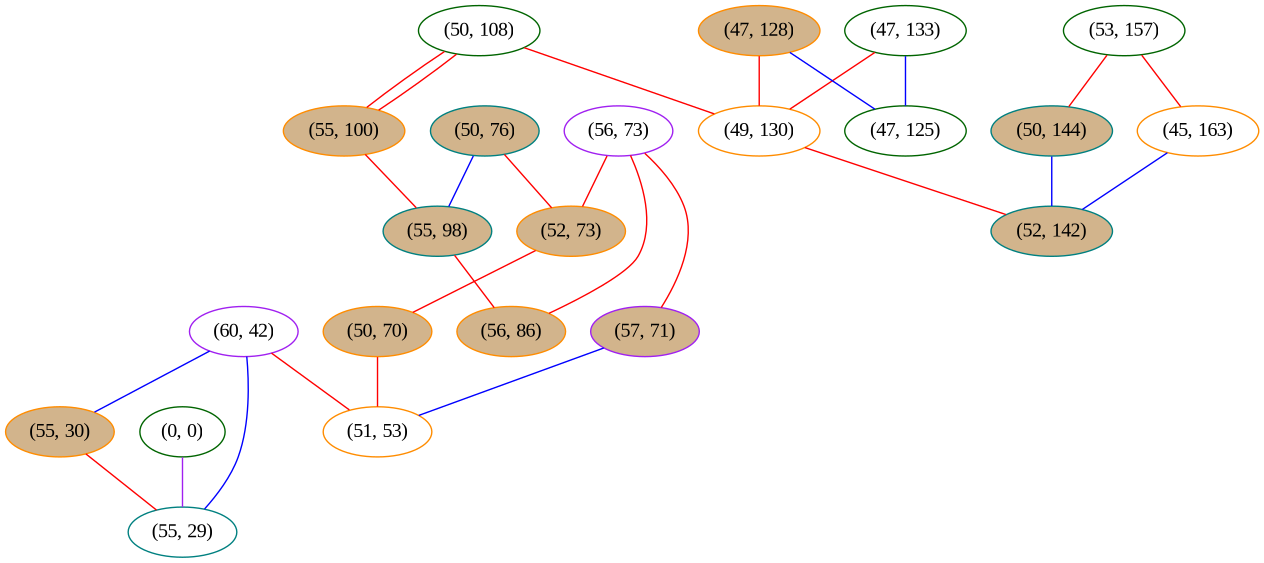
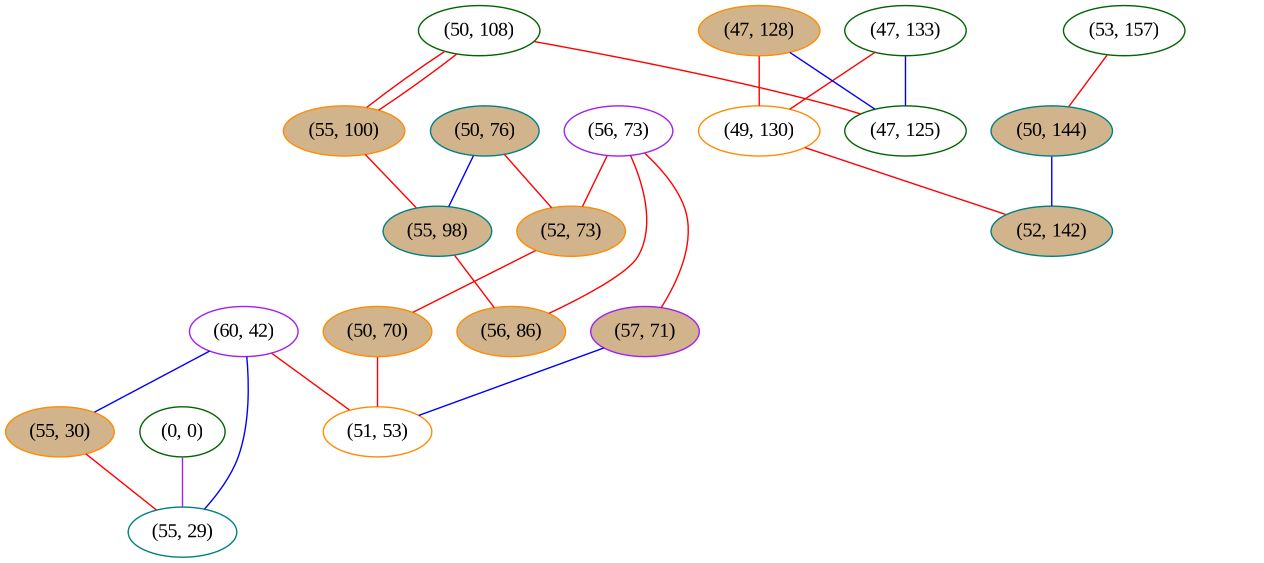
(619, 81) -> (698, 74)
(1198, 131) -> none
